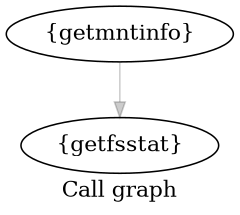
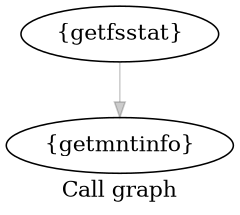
(120, 82) -> (120, 82)
